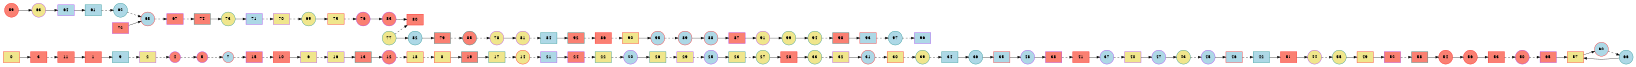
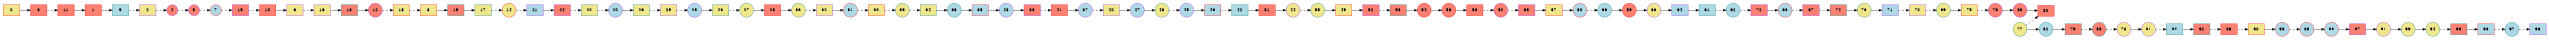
(133, 14) -> (1744, 10)
(950, 57) -> (928, 10)
(1603, 59) -> (1615, 10)
